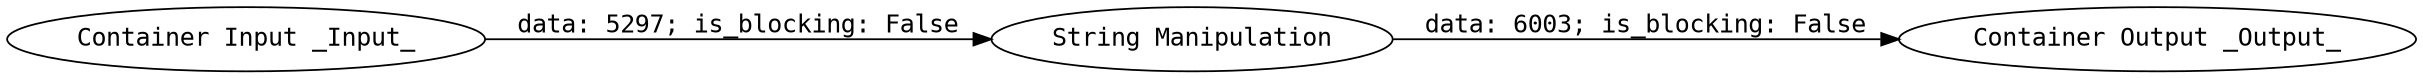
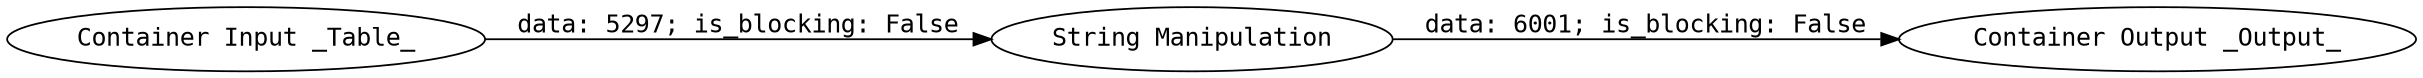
(1646, 26) -> (1646, 26)
(246, 39) -> (246, 39)
